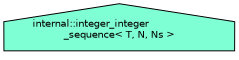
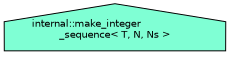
(119, 30) -> (115, 30)
